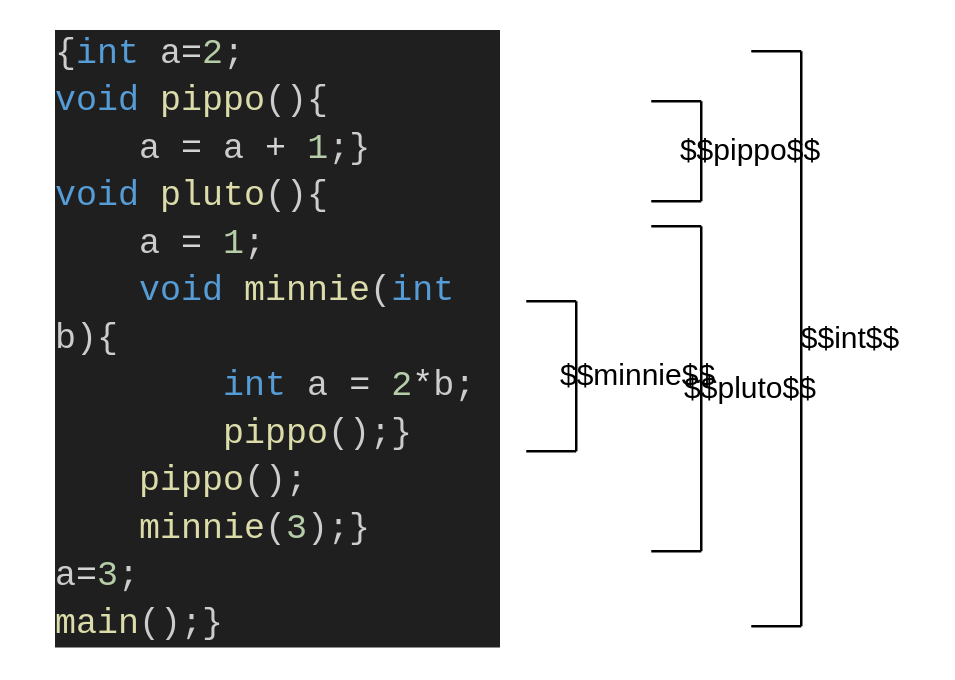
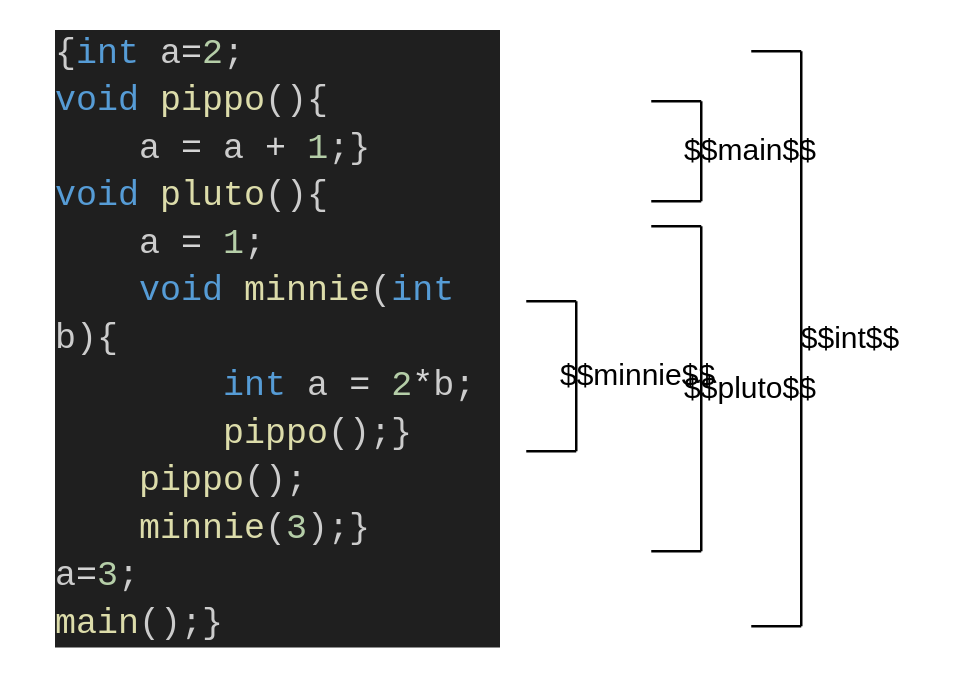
(751, 151) -> (751, 151)
